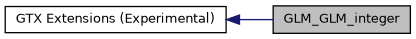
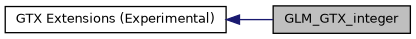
(342, 20) -> (342, 20)
